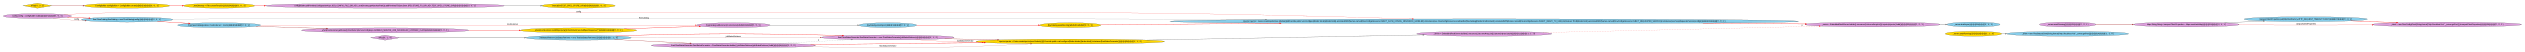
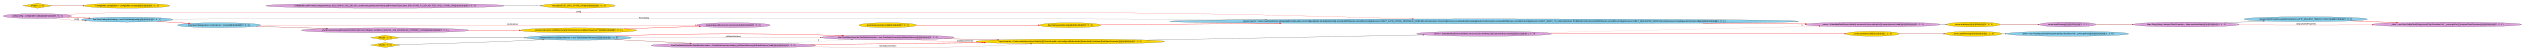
(219, 6) -> none
(814, 25) -> none
(888, 25) -> (888, 25)
(1973, 25) -> (1973, 25)
none -> (2019, 25)
none -> (1873, 34)
(385, 38) -> (385, 38)
none -> (385, 45)
